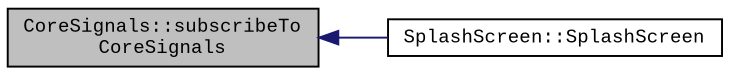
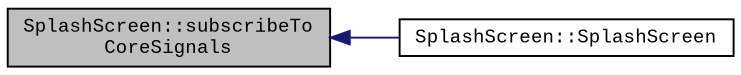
(163, 38) -> (169, 38)
